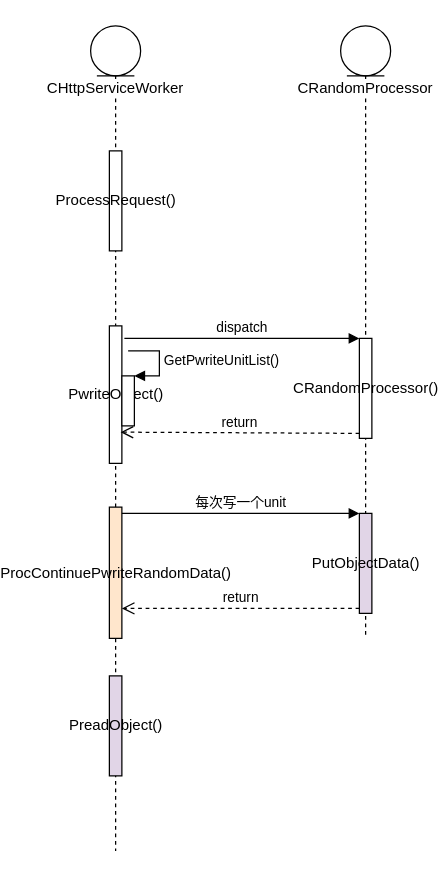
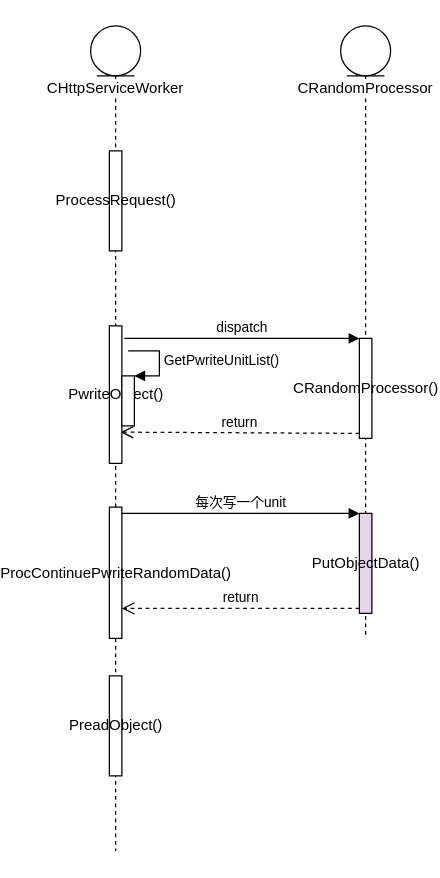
(116, 573) -> (116, 573)
(116, 726) -> (116, 726)
